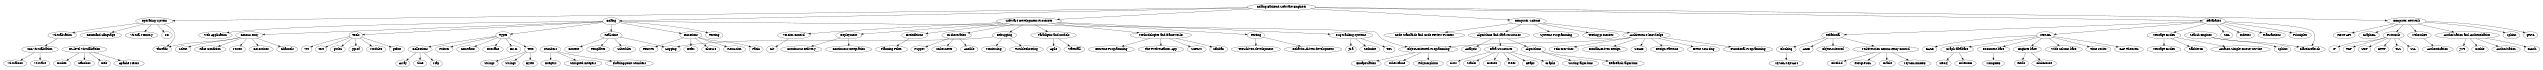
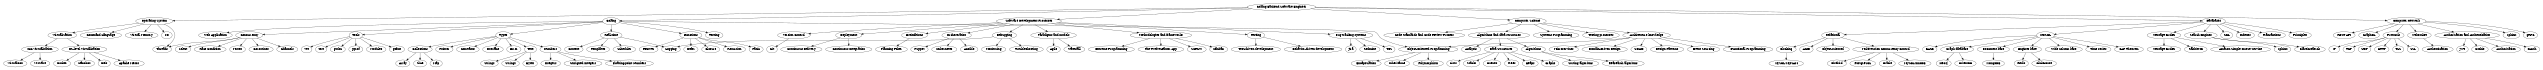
(2276, 25) -> (2208, 27)
none -> (72, 42)
none -> (525, 42)
